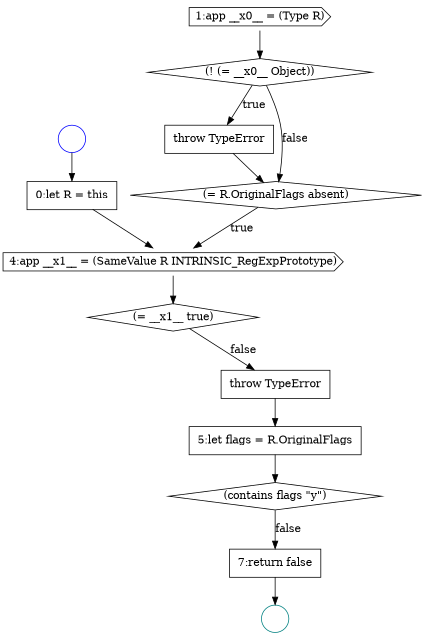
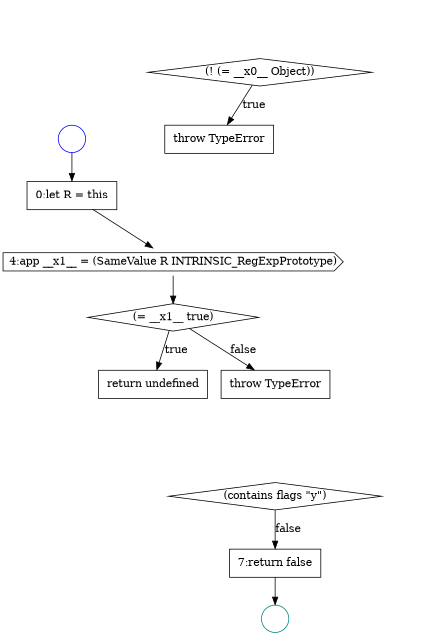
(260, 17) -> none
(276, 195) -> none
none -> (153, 384)
(275, 440) -> none
